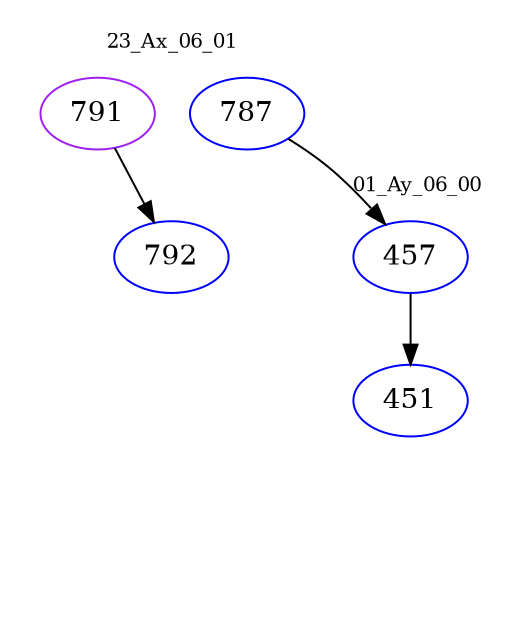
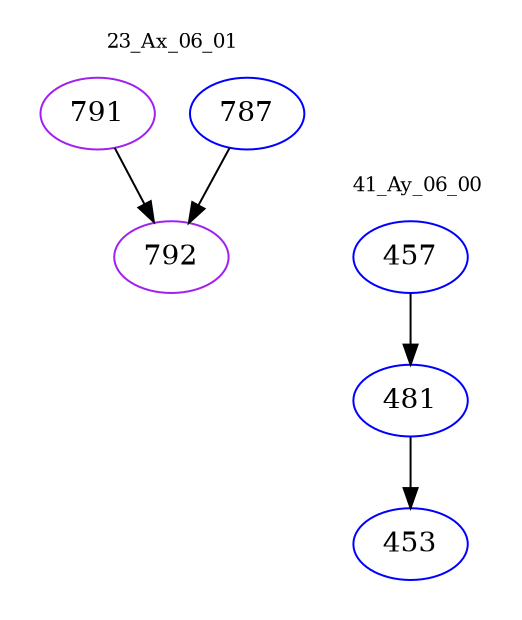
(418, 186) -> (418, 186)
(350, 187) -> (214, 176)
(171, 257) -> (171, 257)
(411, 401) -> (411, 401)
none -> (411, 544)
